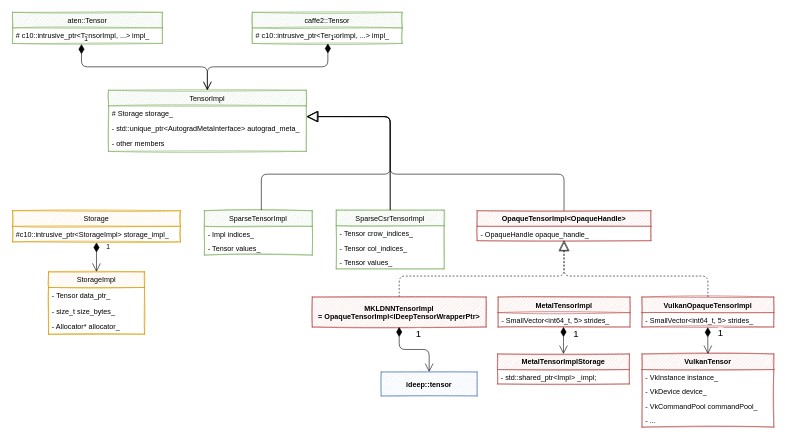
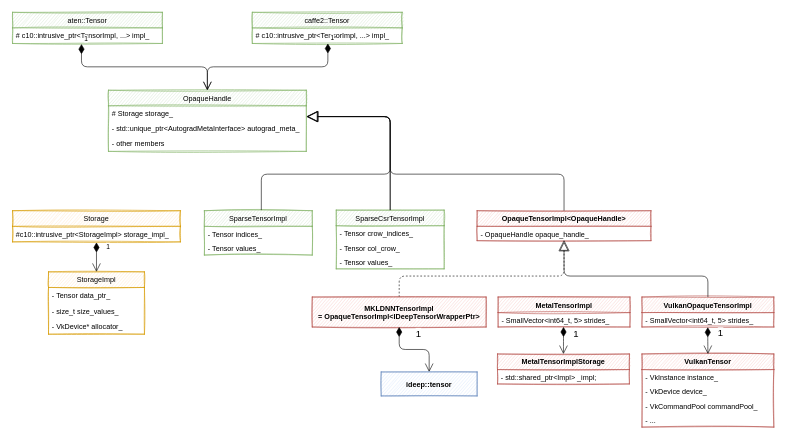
(207, 98) -> (207, 98)
(234, 235) -> (239, 235)
(379, 248) -> (375, 248)
(645, 276) -> (645, 276)
(89, 311) -> (90, 311)
(92, 327) -> (91, 327)
